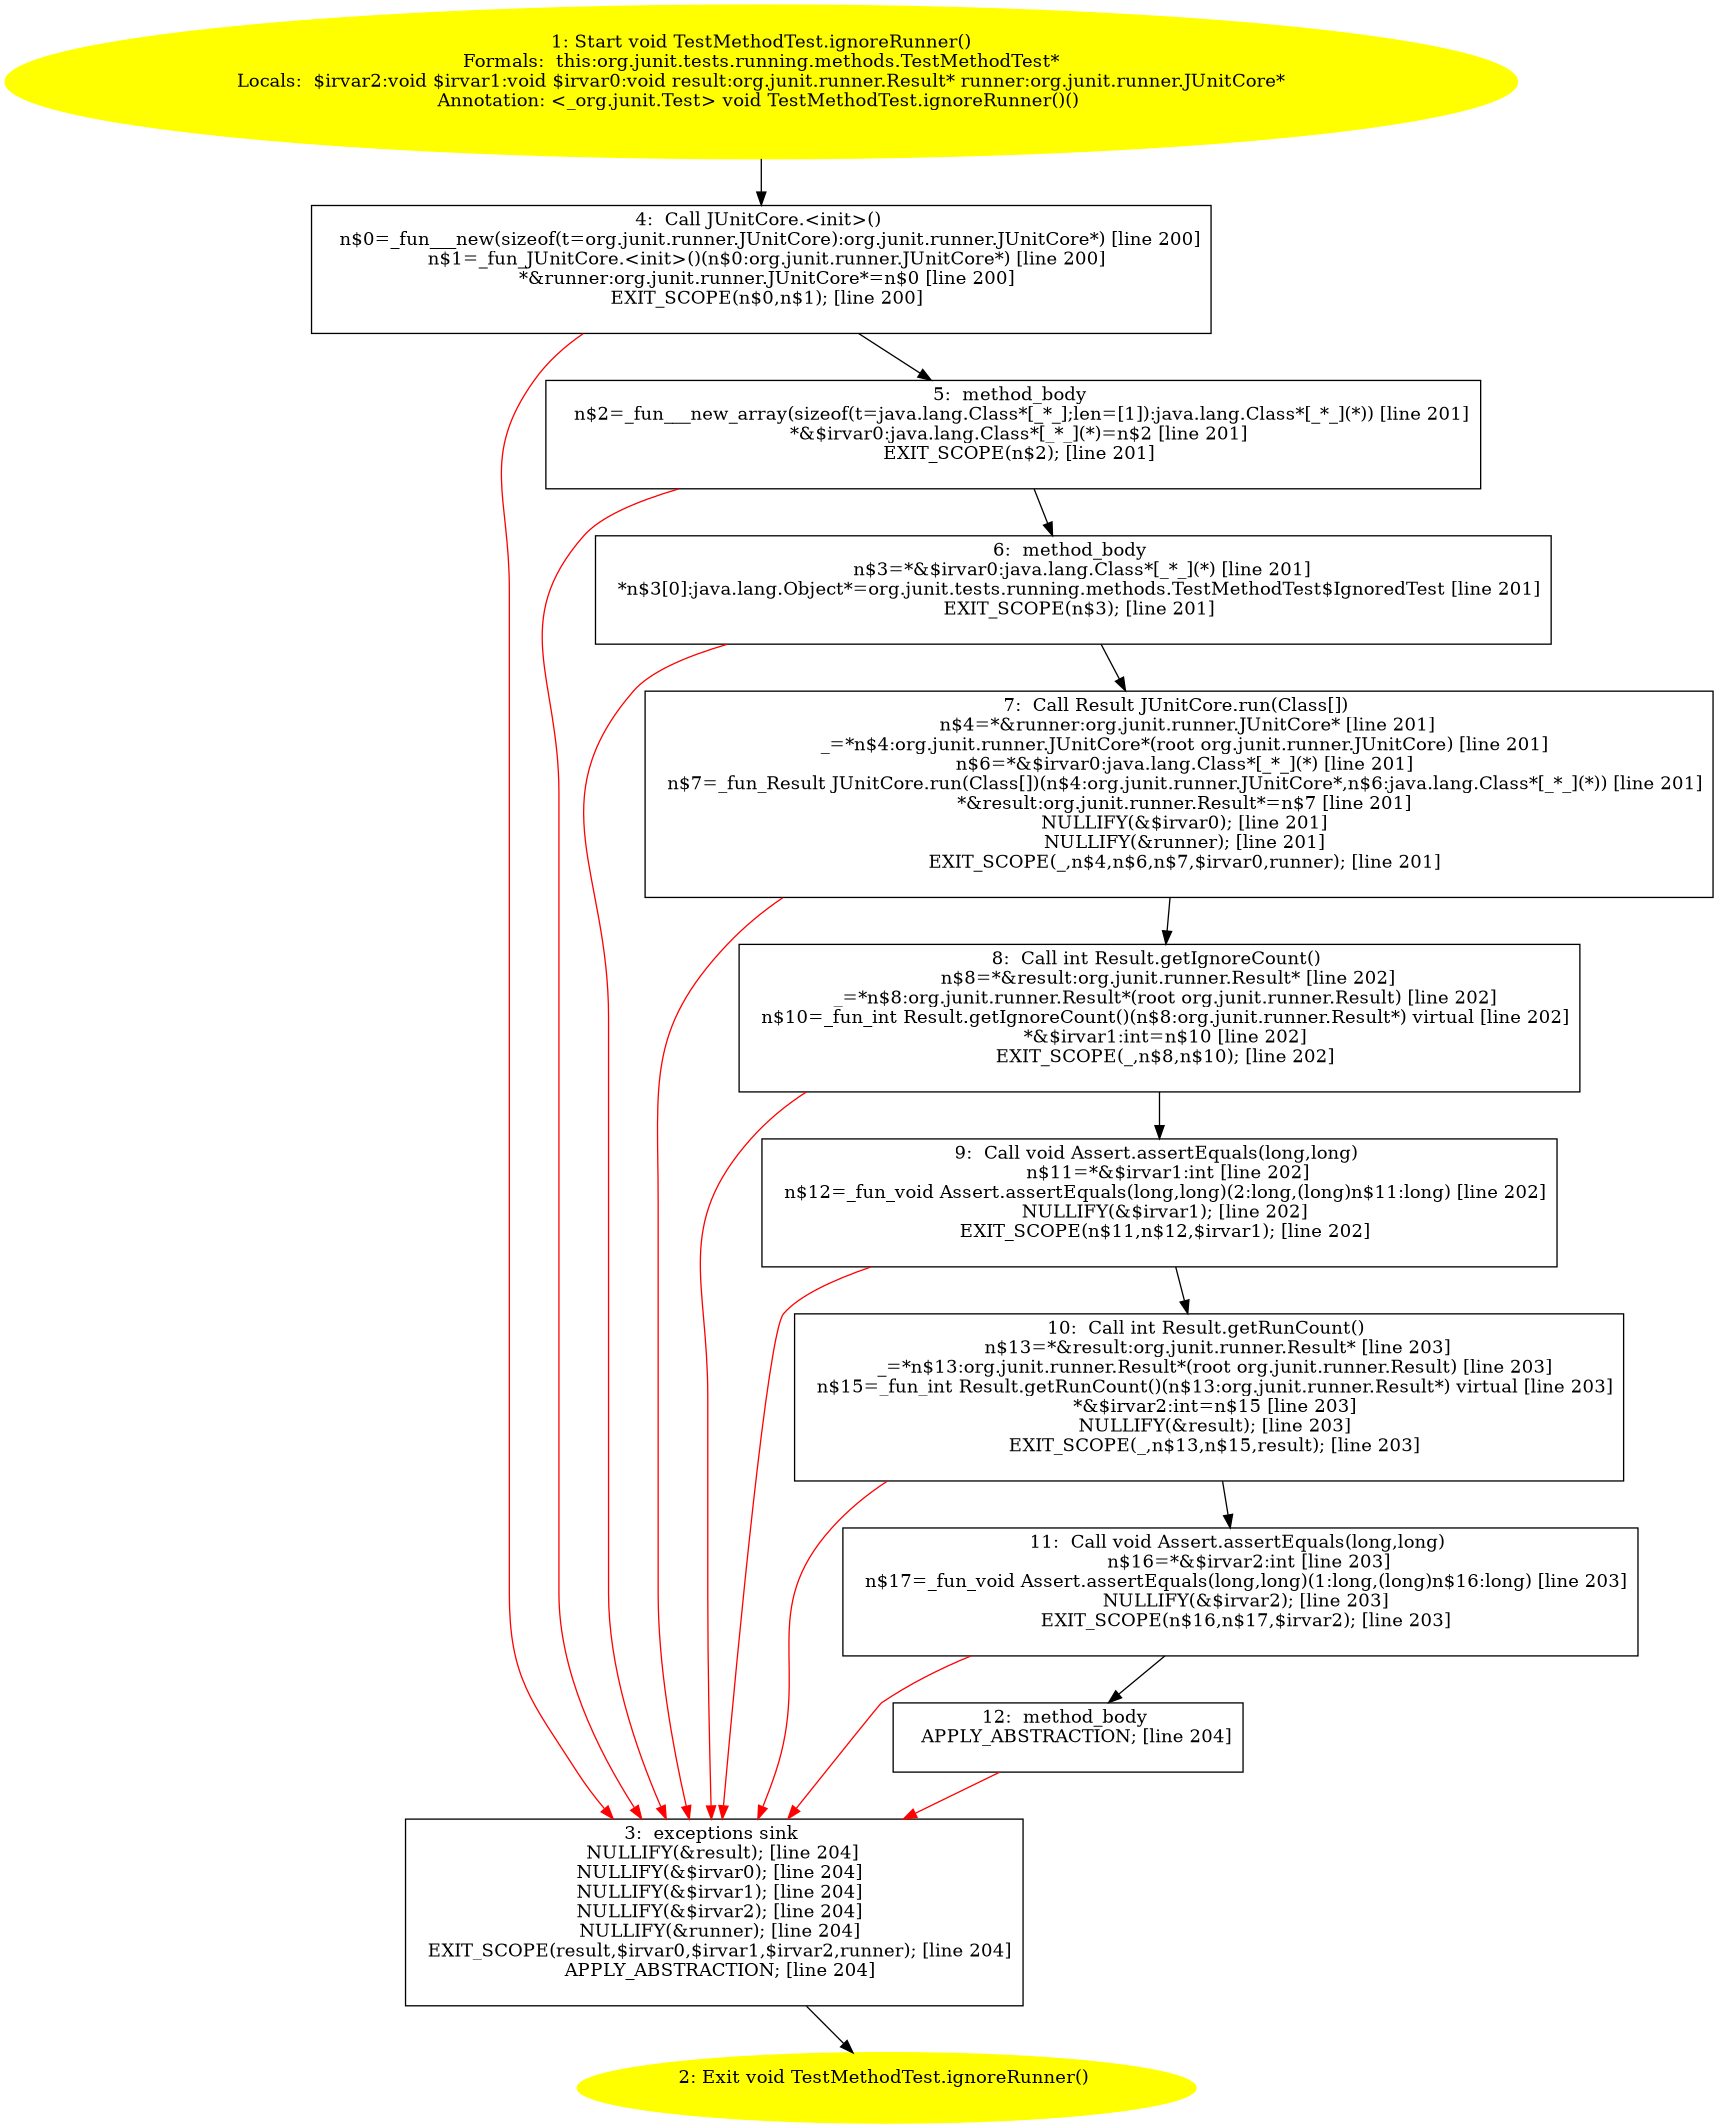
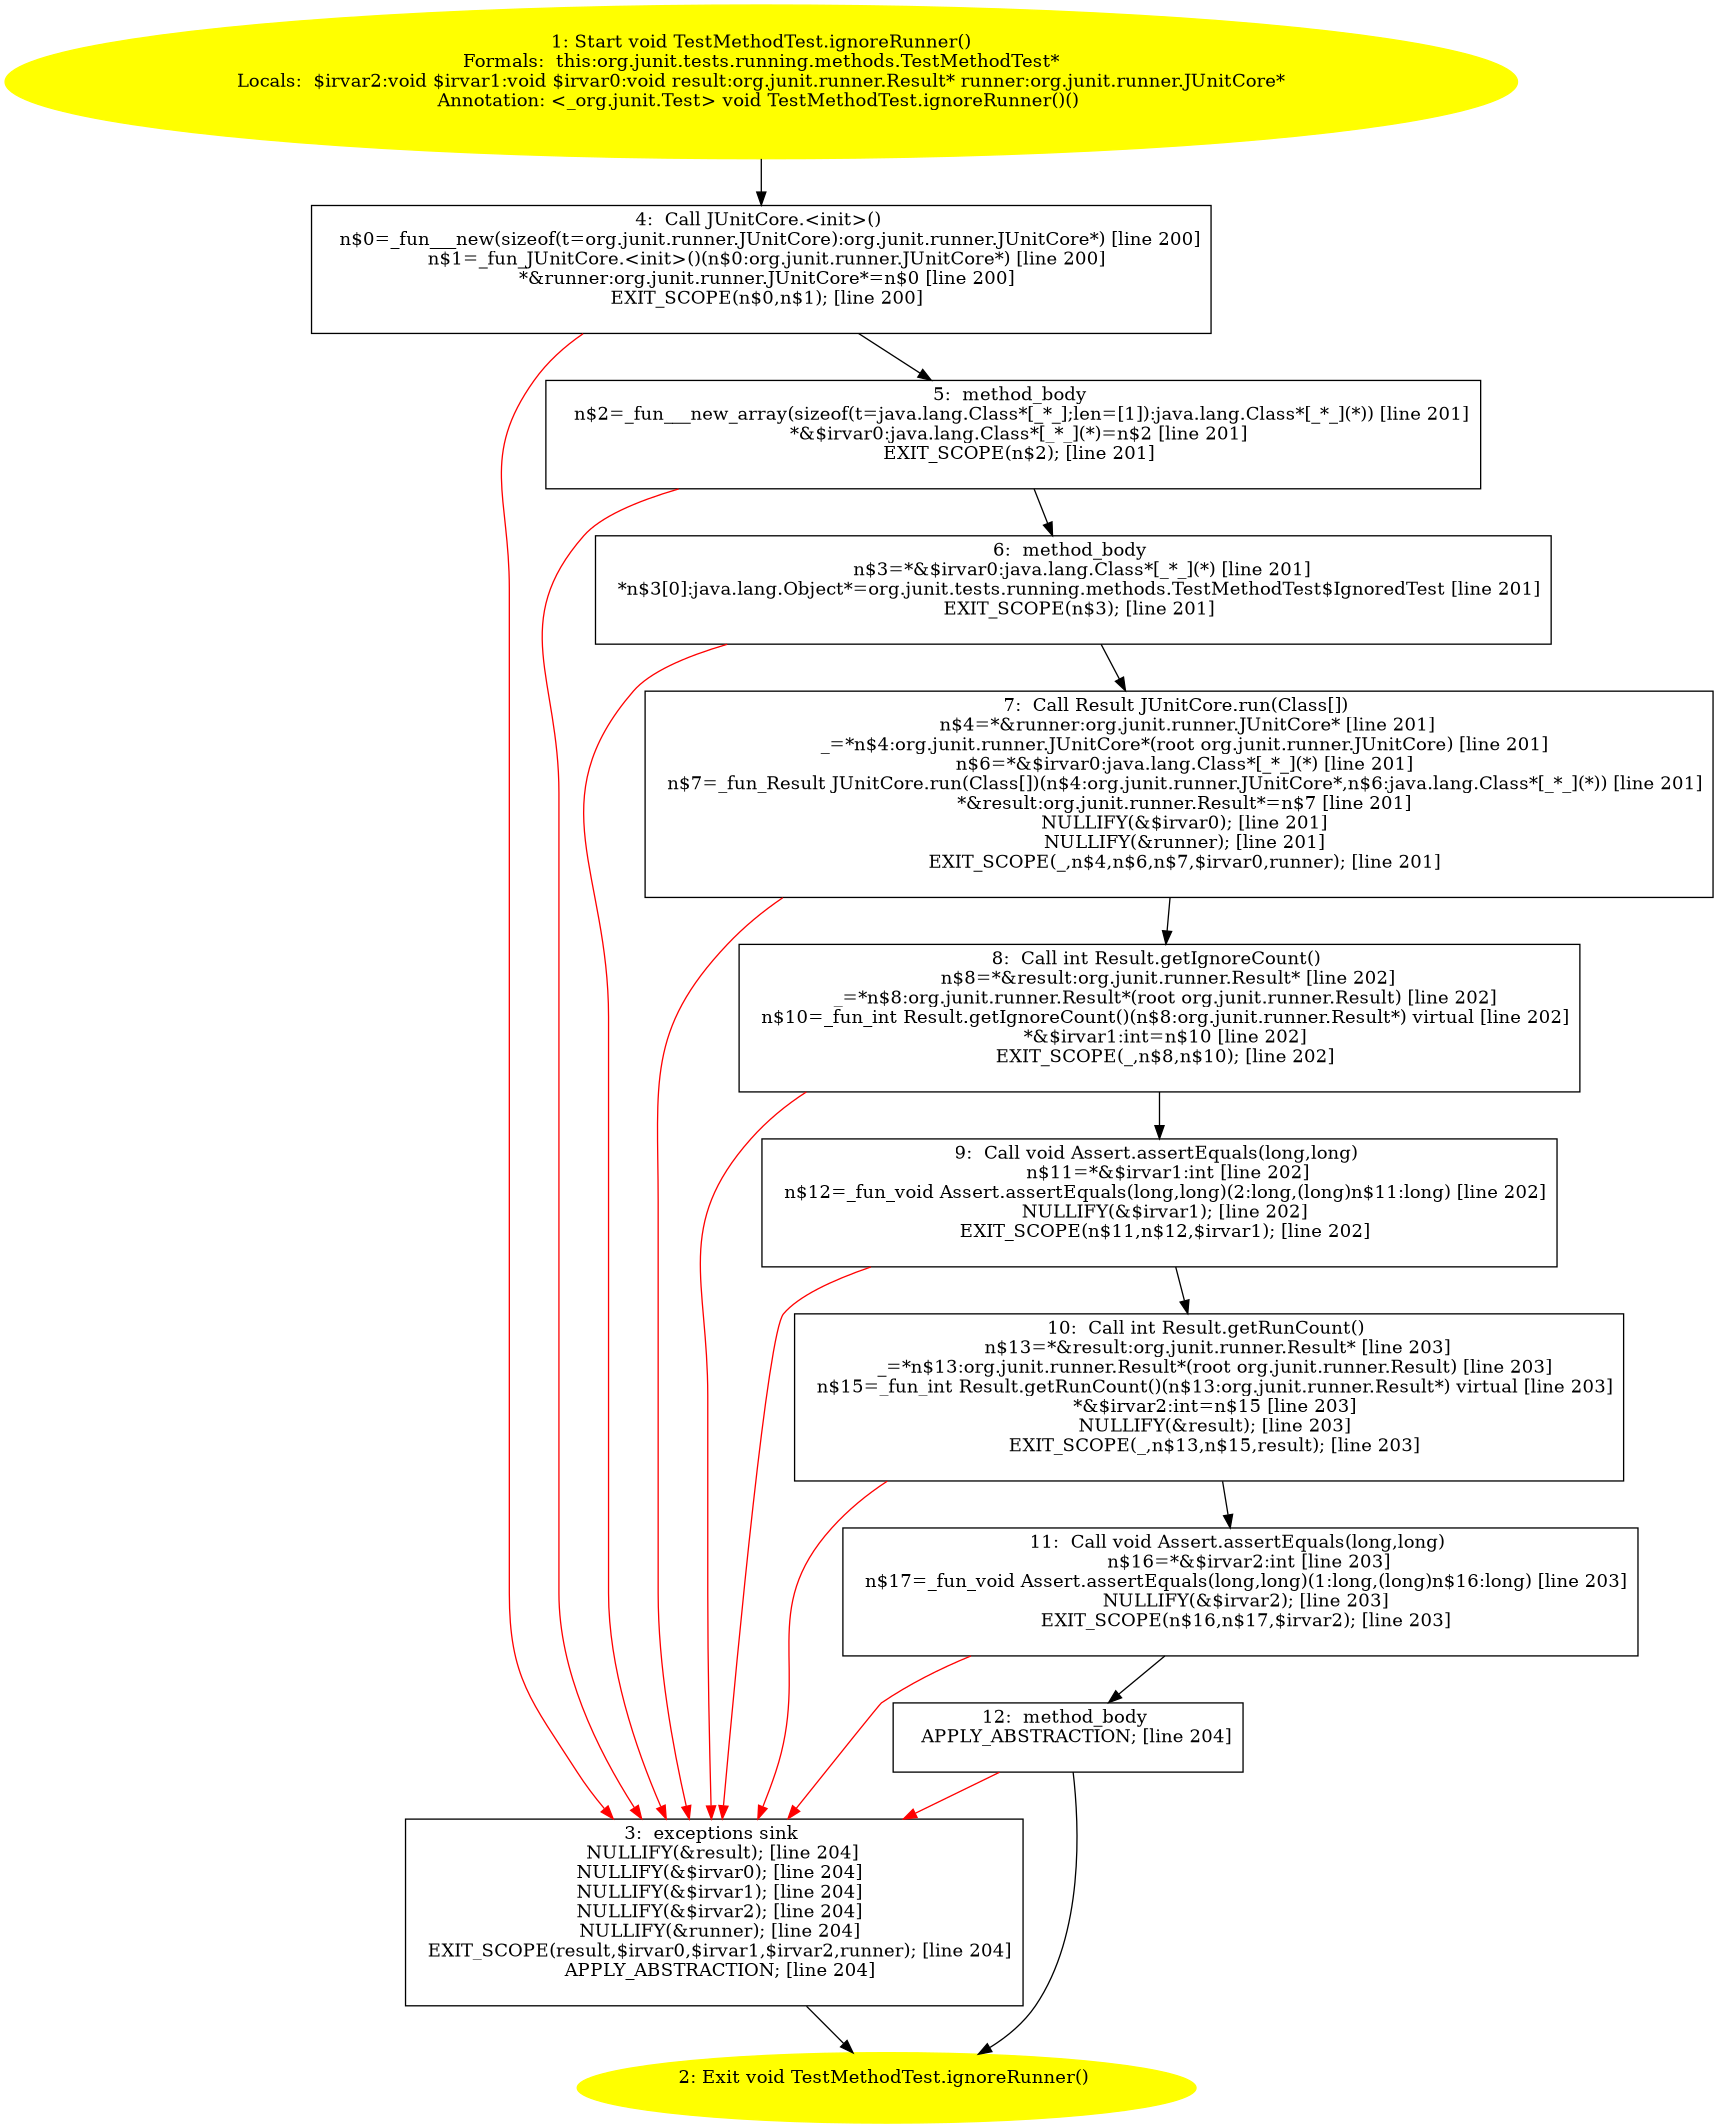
none -> (1068, 1923)
